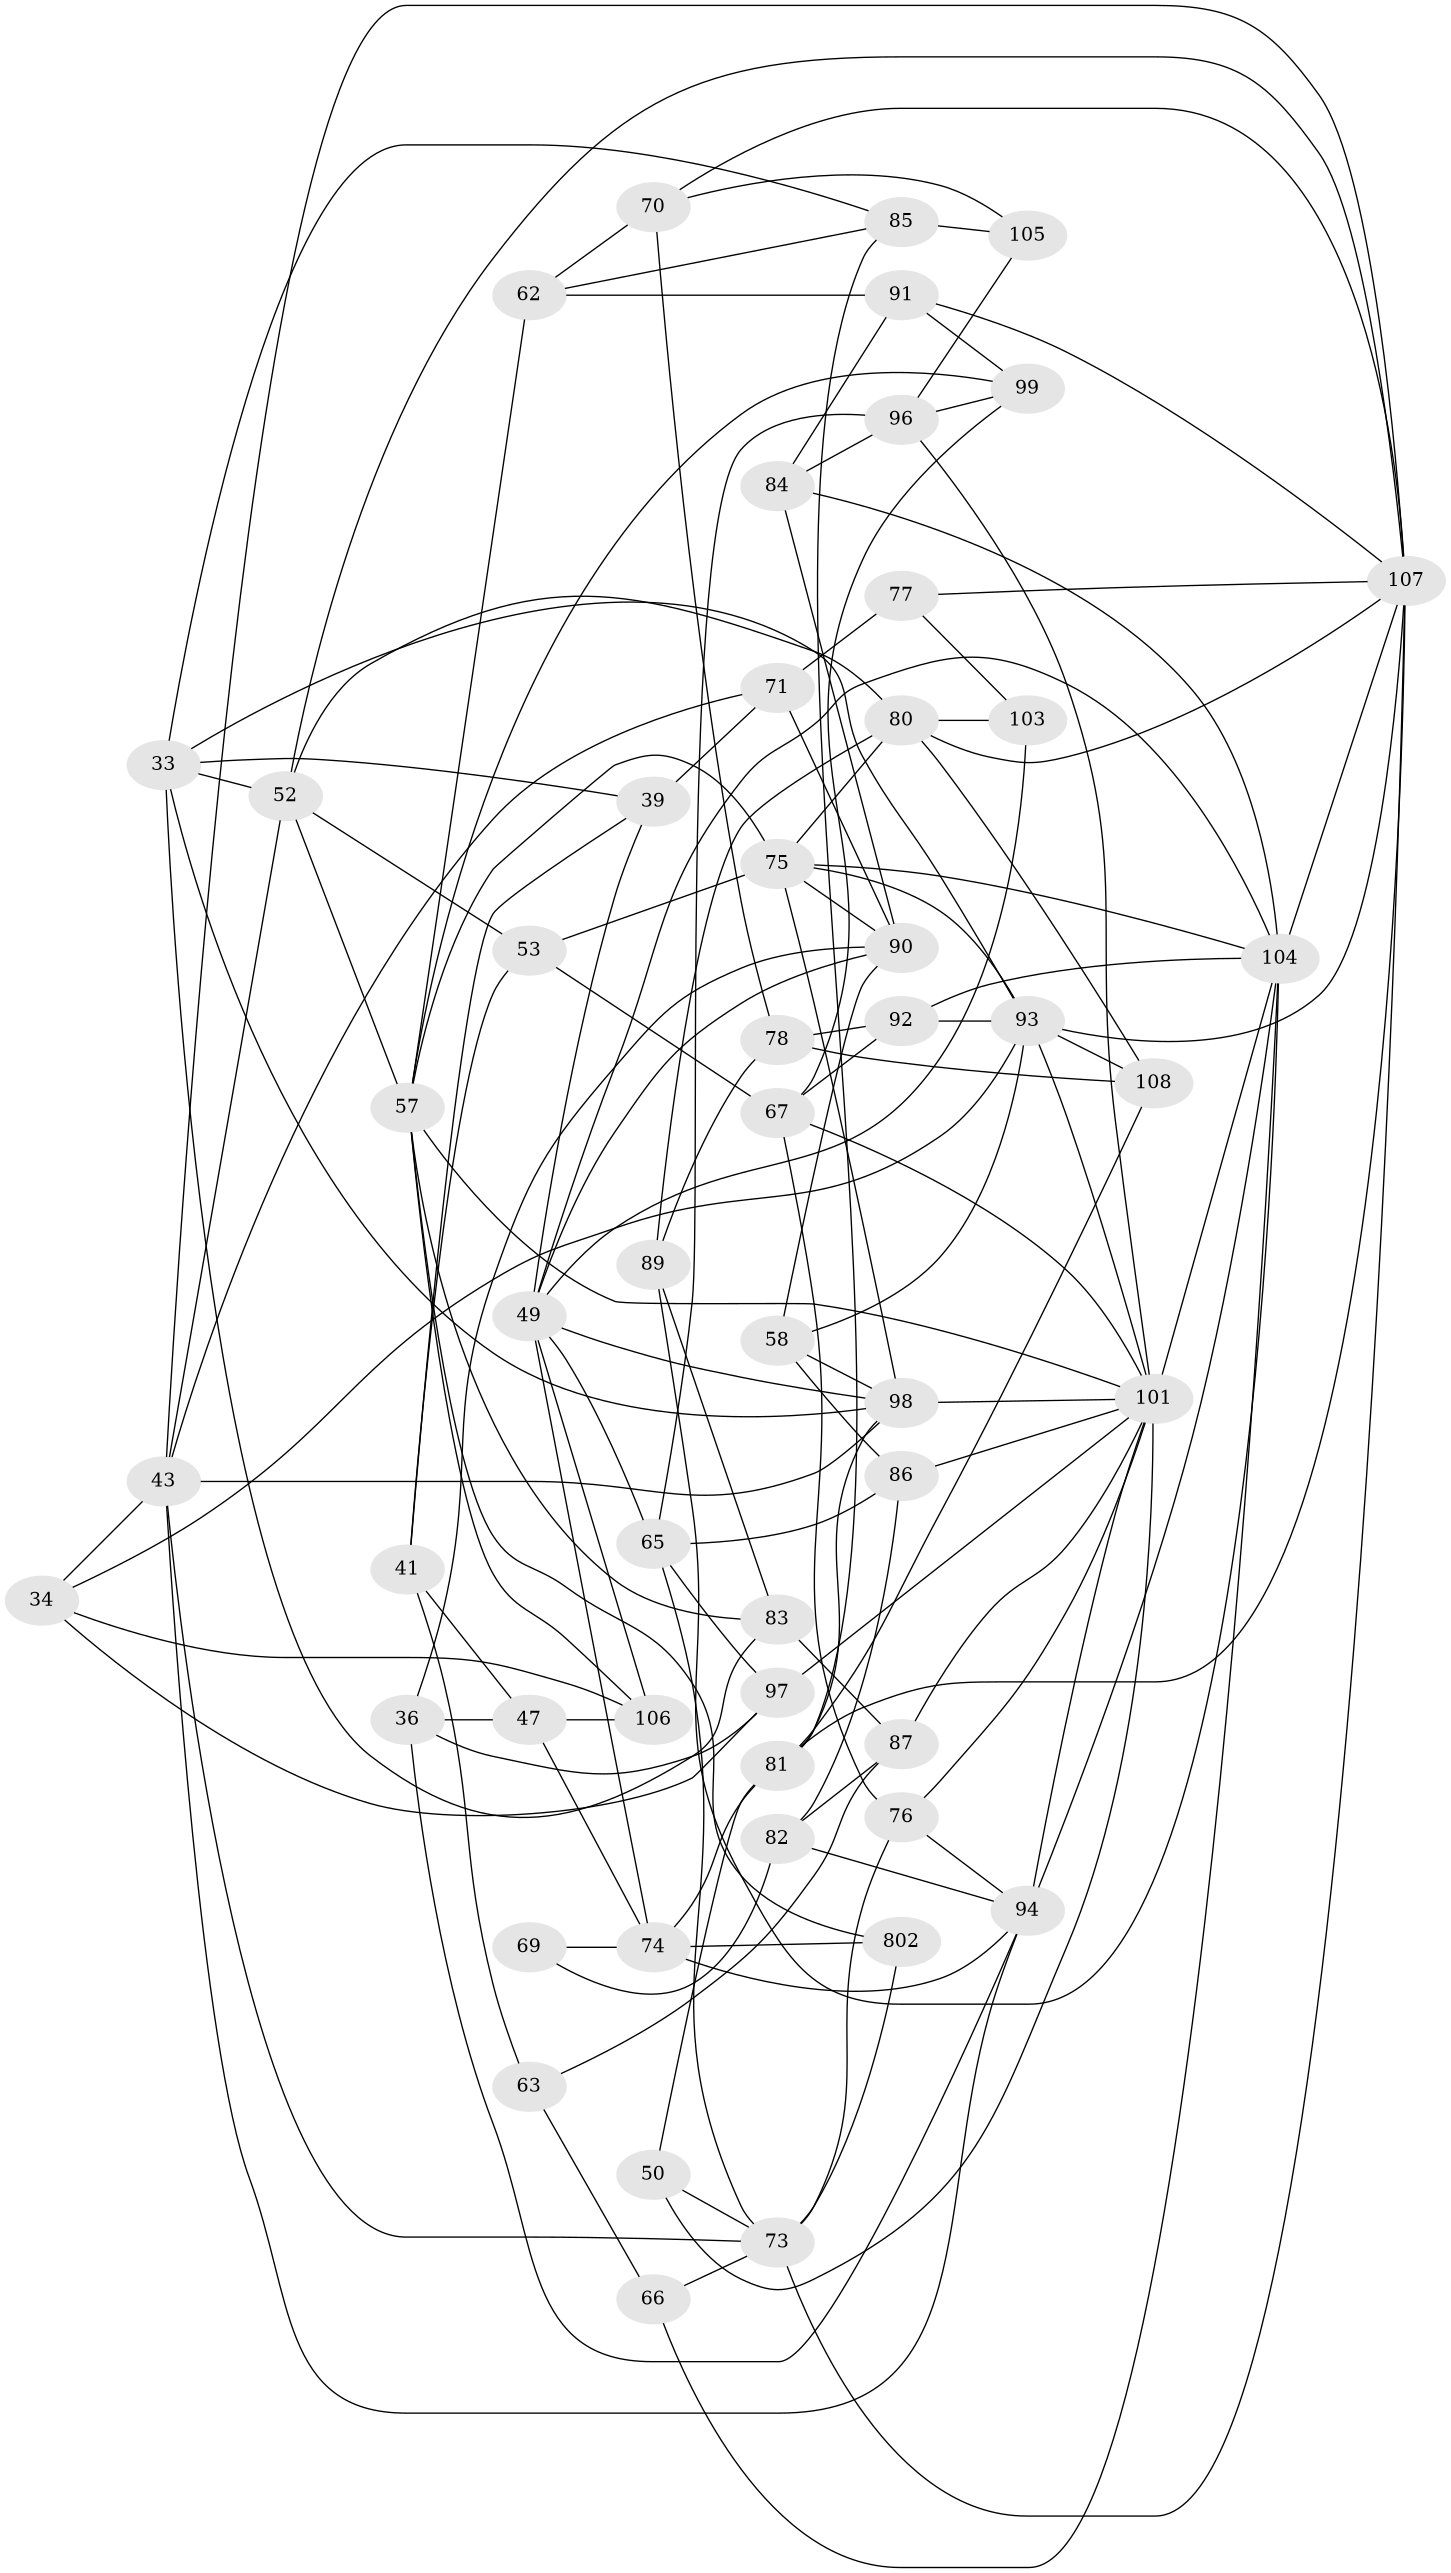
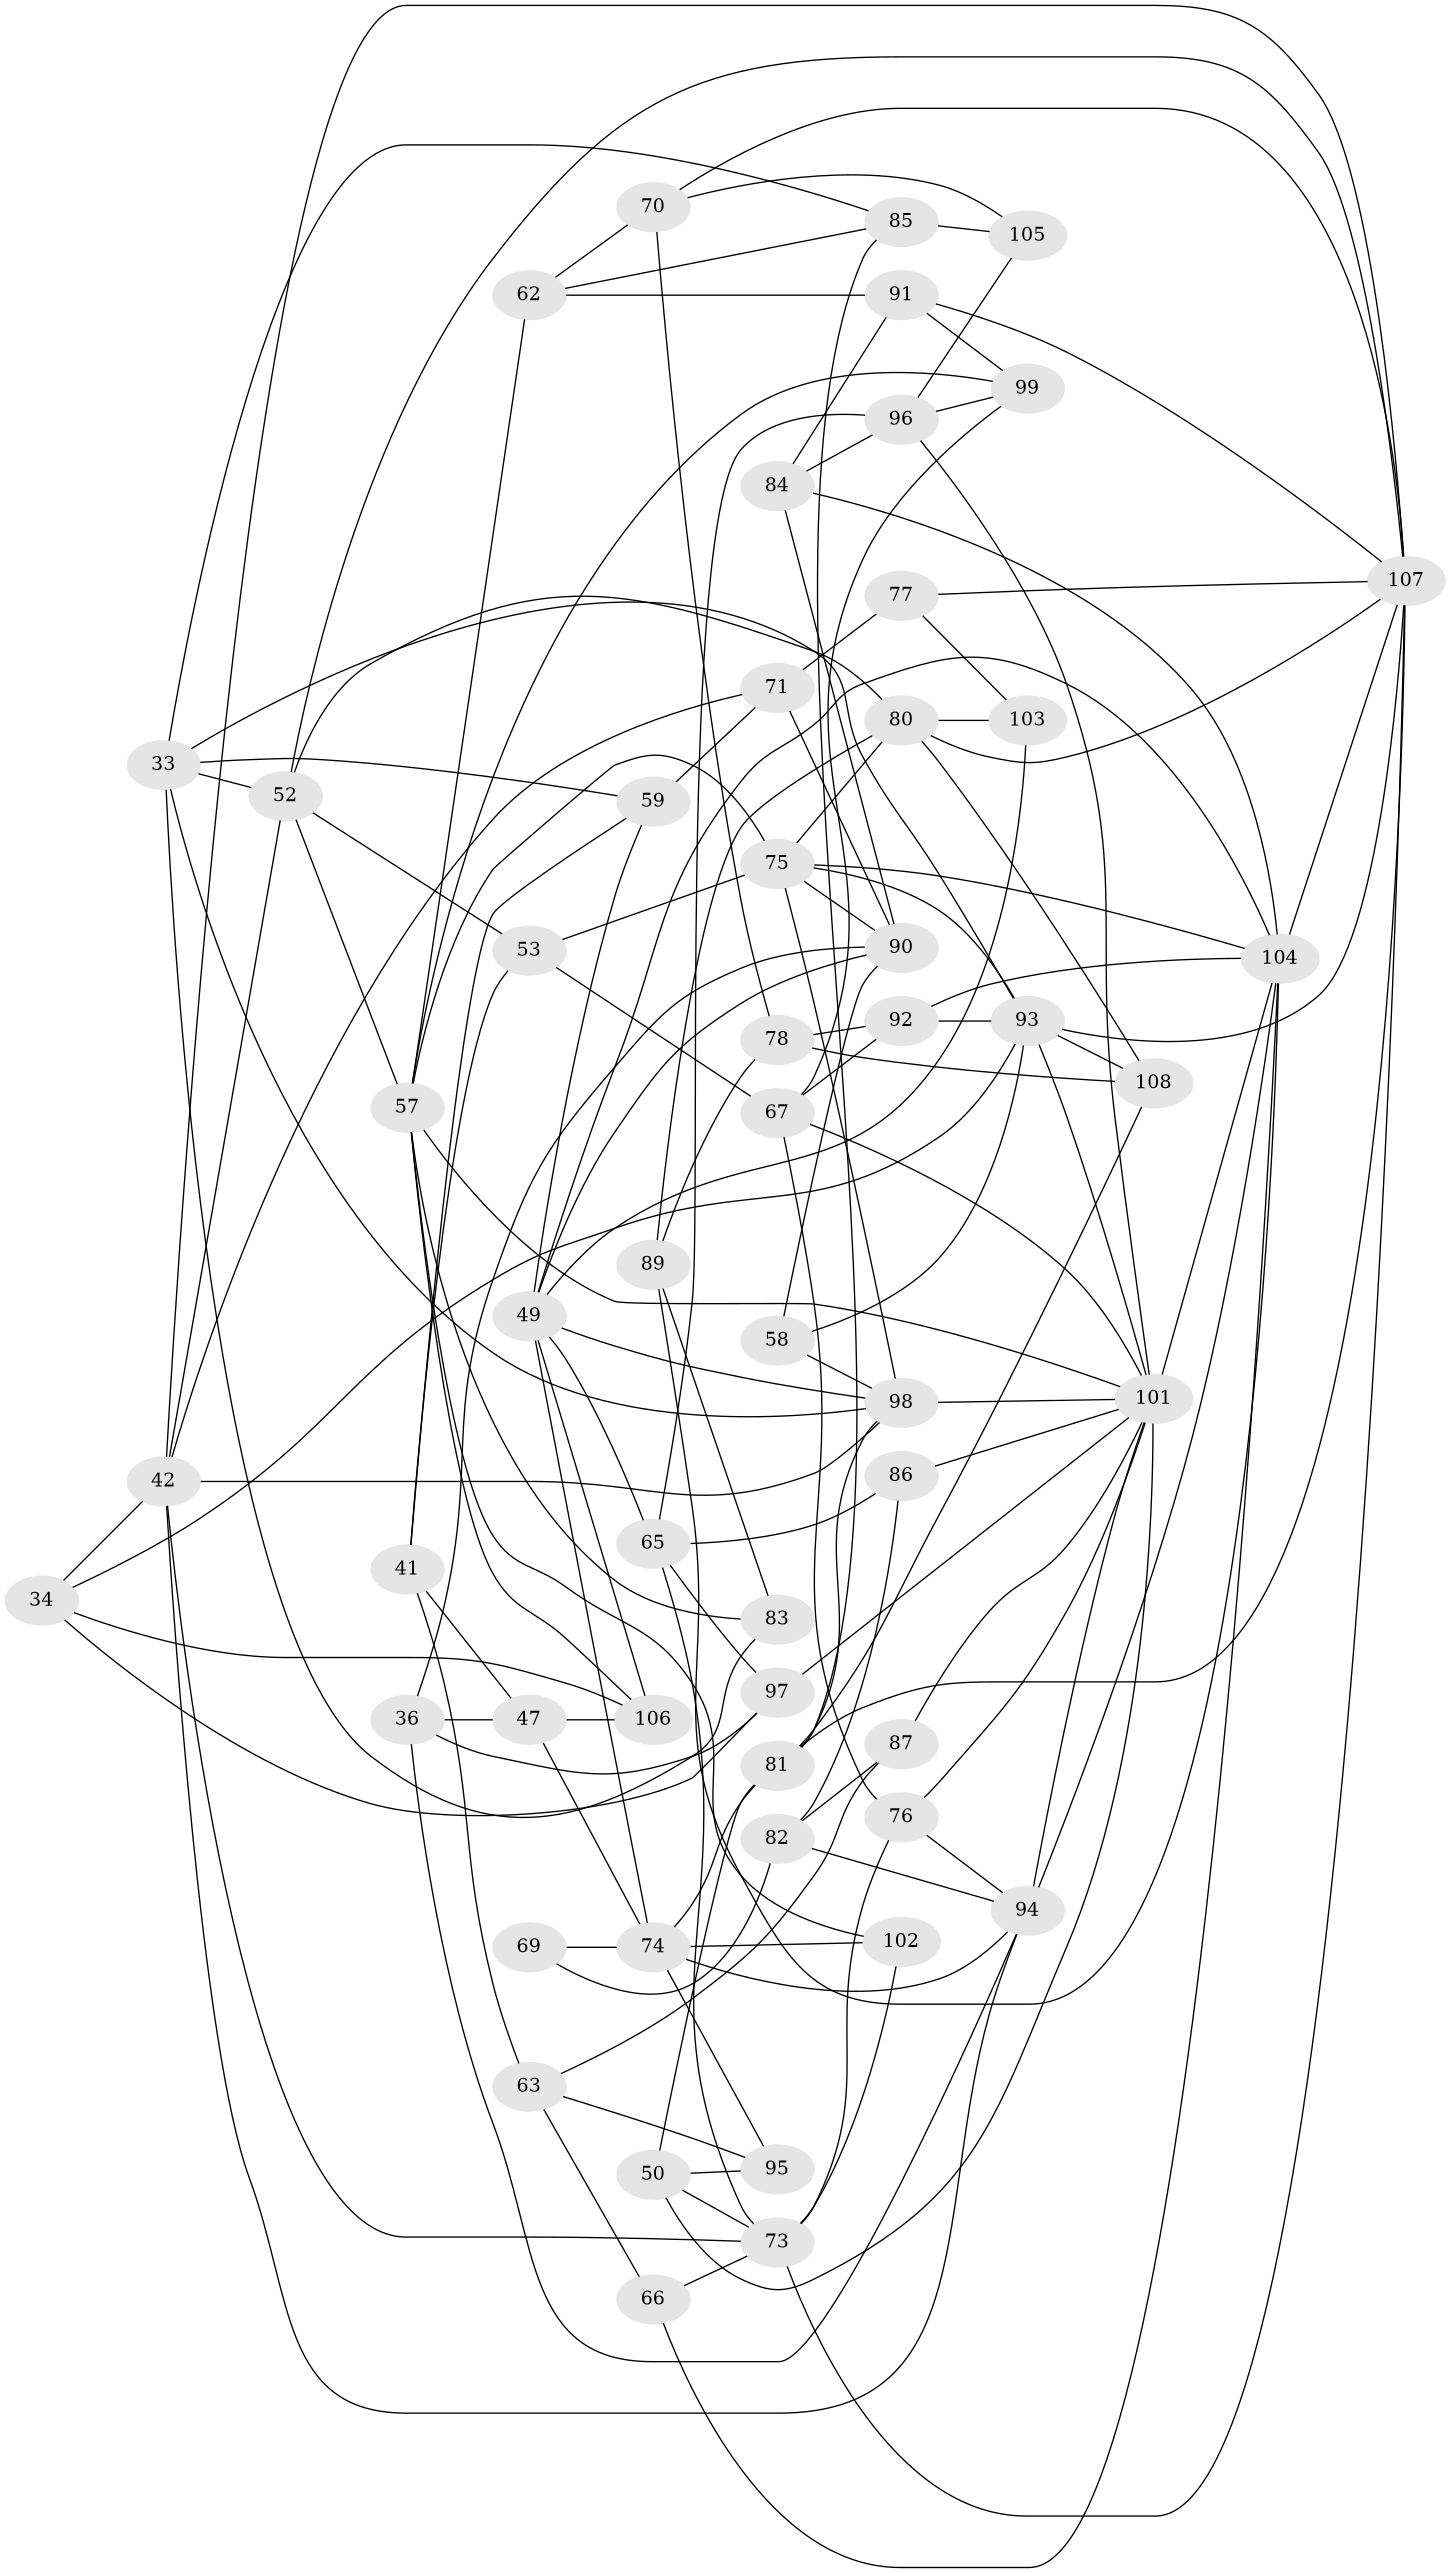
(654, 802) -> (654, 802)
(830, 1403) -> none
(164, 1481) -> (164, 1481)
(840, 1682) -> none
(902, 1942) -> (902, 1942)
none -> (778, 2169)
